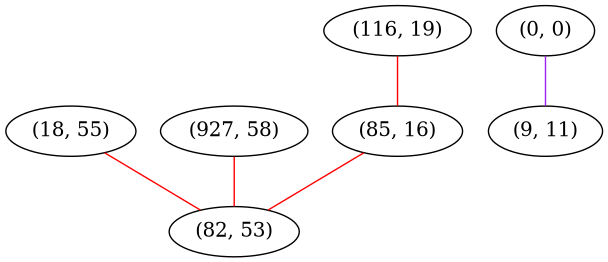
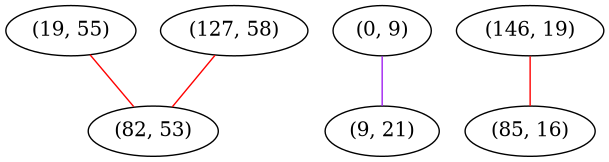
(398, 31) -> (530, 31)
(545, 31) -> (382, 31)
(71, 131) -> (71, 31)
(234, 131) -> (234, 31)
(545, 131) -> (382, 131)
(316, 181) -> none
